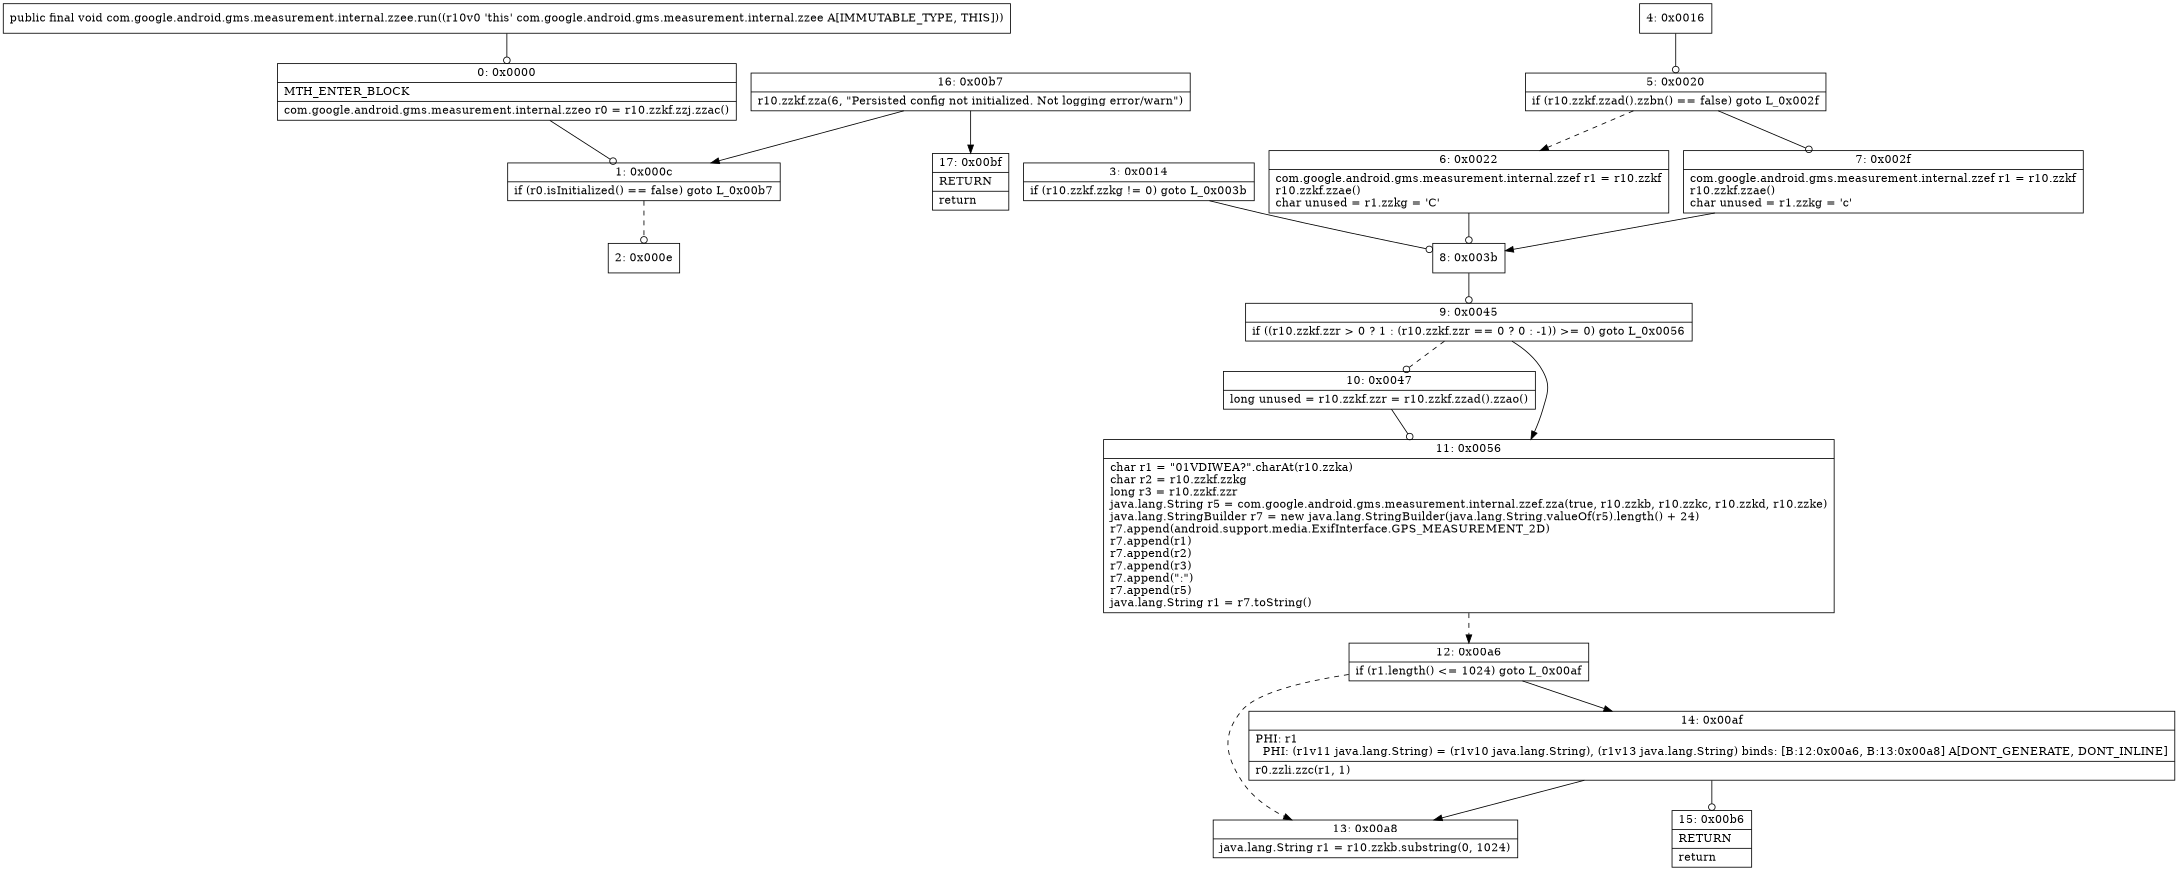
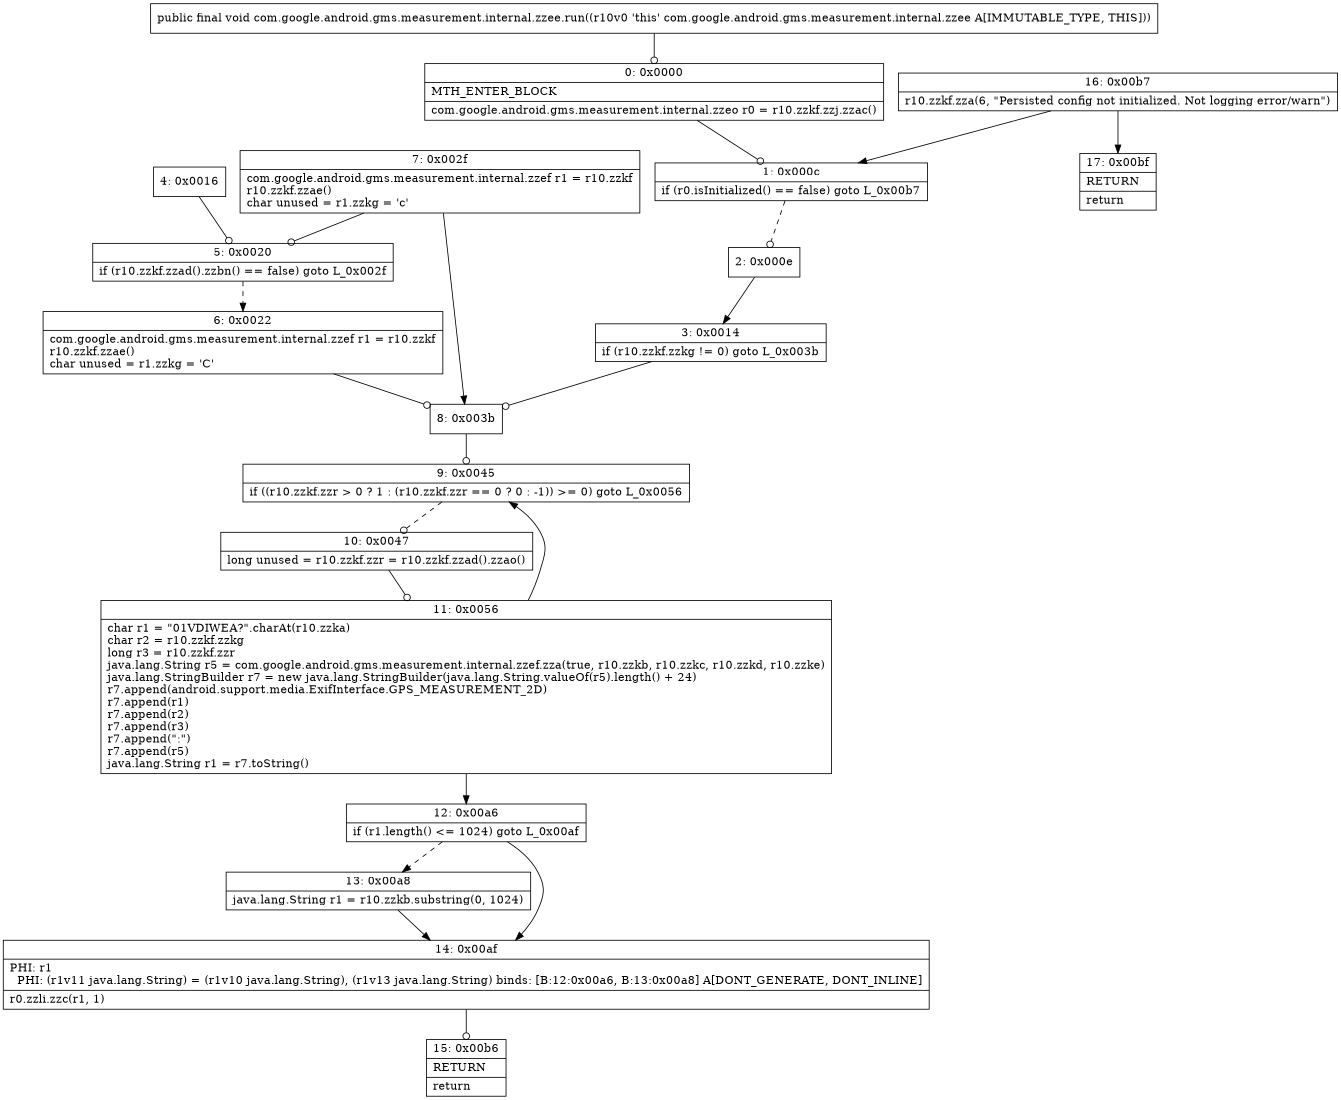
(1762, 129) -> (329, 227)
none -> (741, 297)
(1547, 380) -> (545, 550)
(1469, 624) -> (466, 785)
(1513, 799) -> (411, 922)
